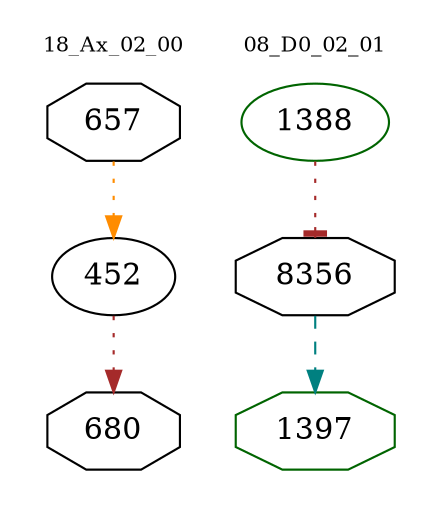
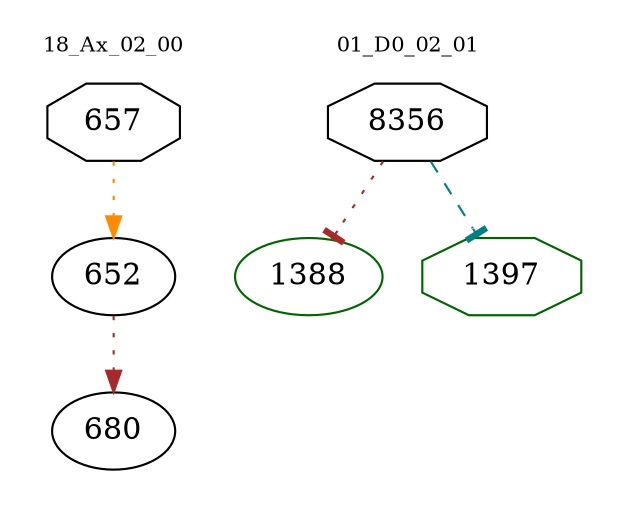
(315, 46) -> (409, 46)
(315, 194) -> (360, 196)
(114, 277) -> (114, 277)
(315, 343) -> (452, 195)
(114, 431) -> (114, 431)
